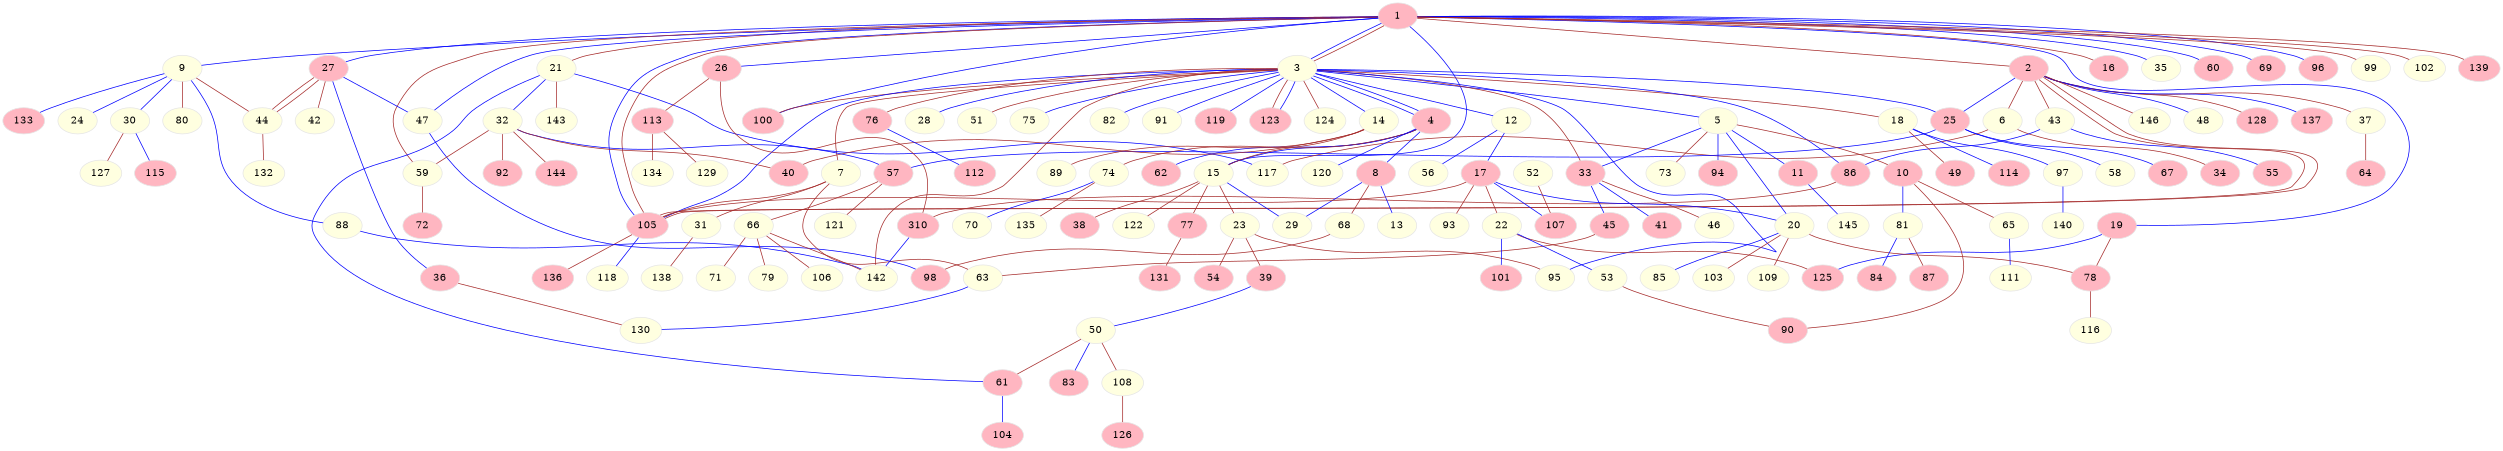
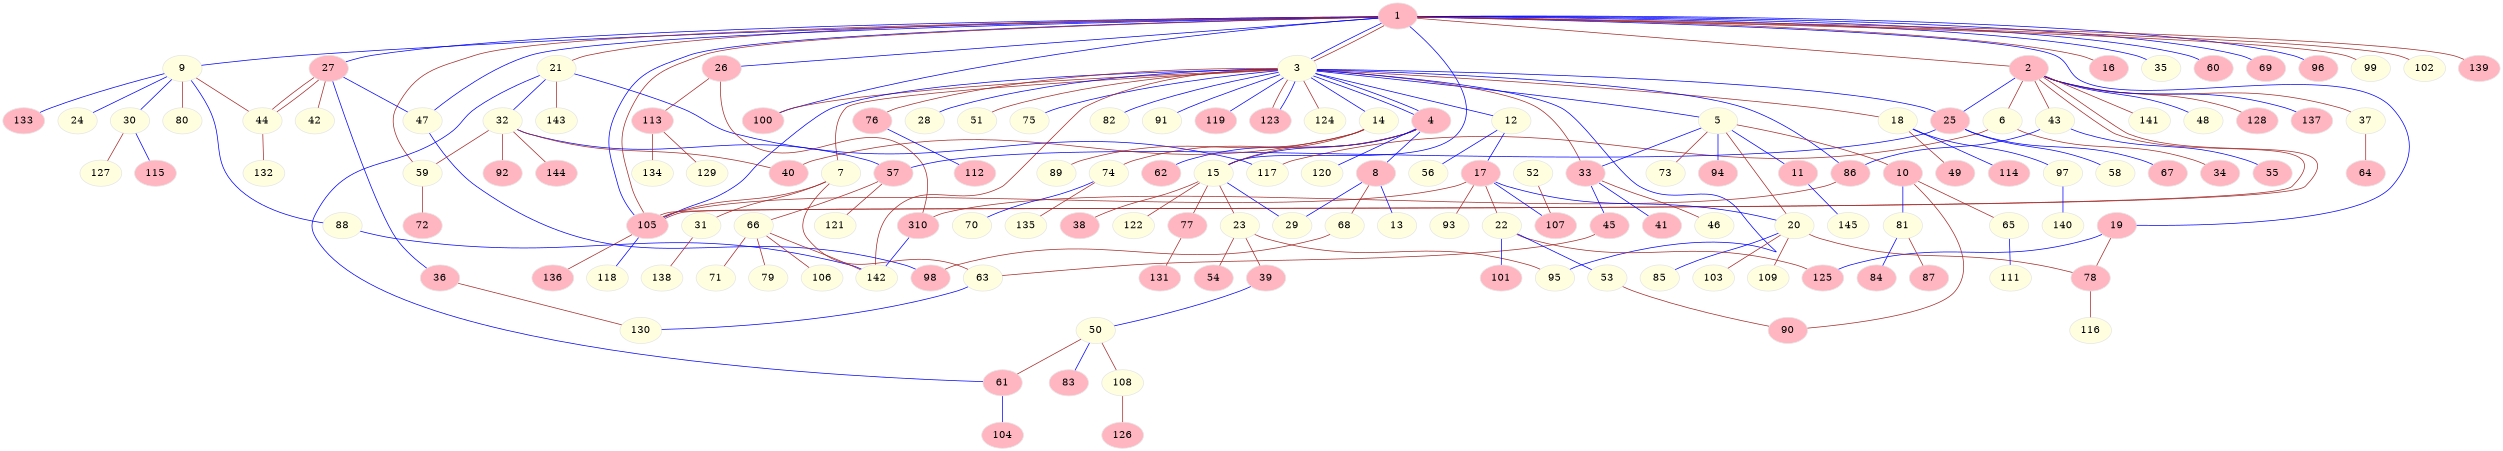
(2150, 121) -> (2150, 121)
(1756, 173) -> (1756, 173)
